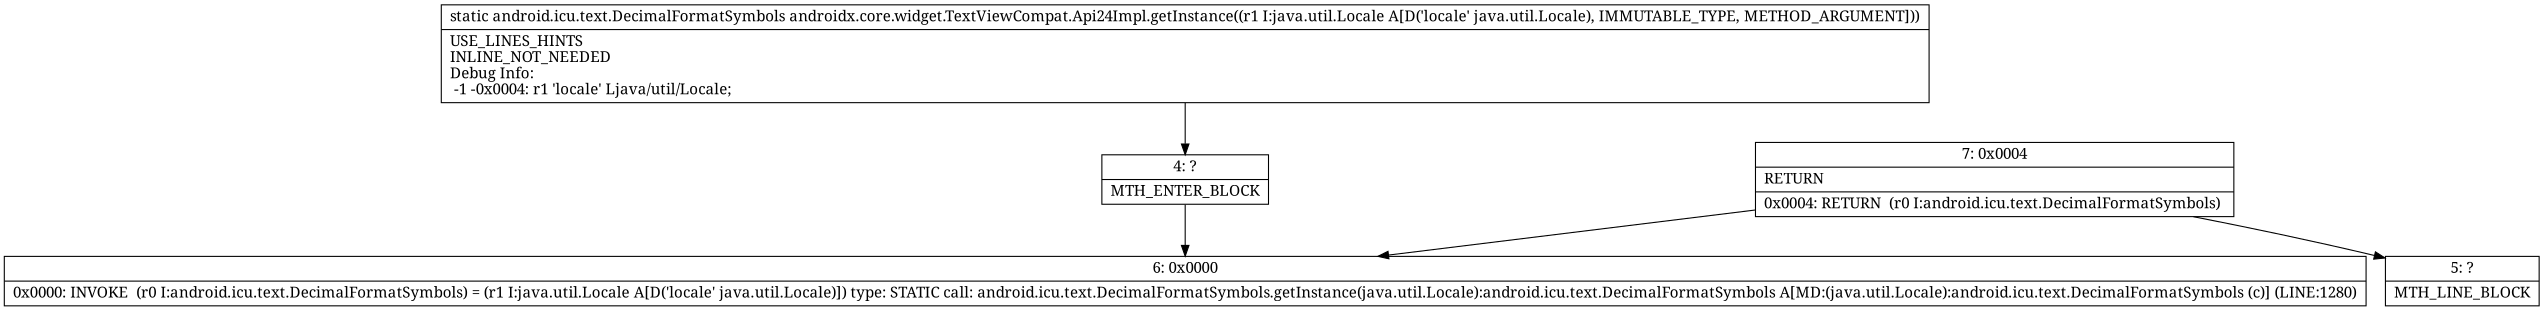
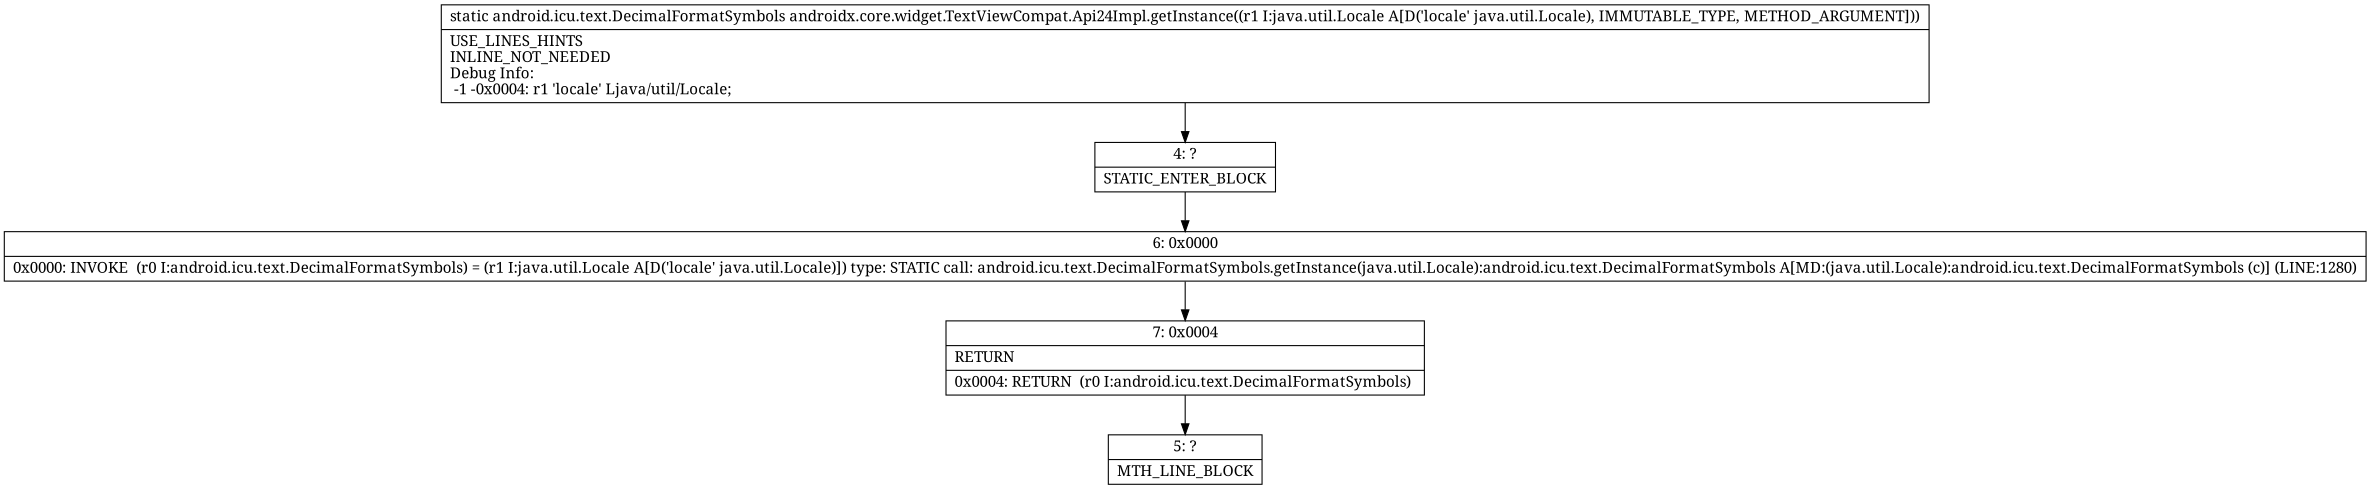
(1185, 191) -> (1185, 179)
(1572, 233) -> (1185, 296)
